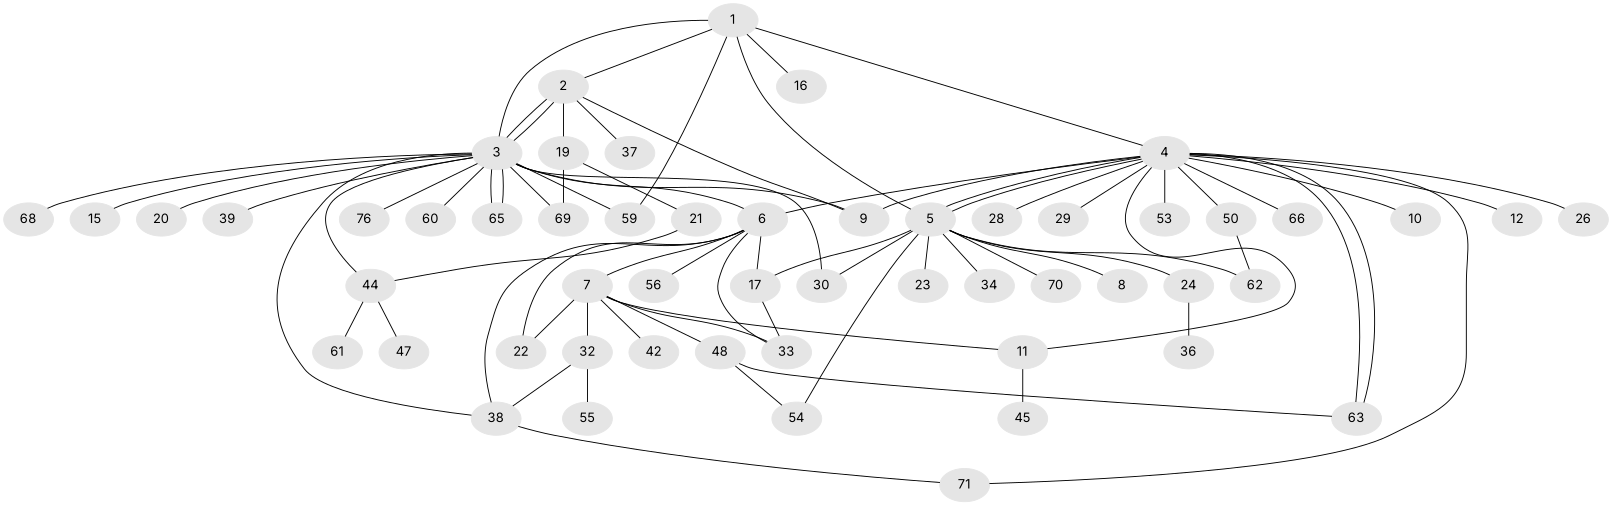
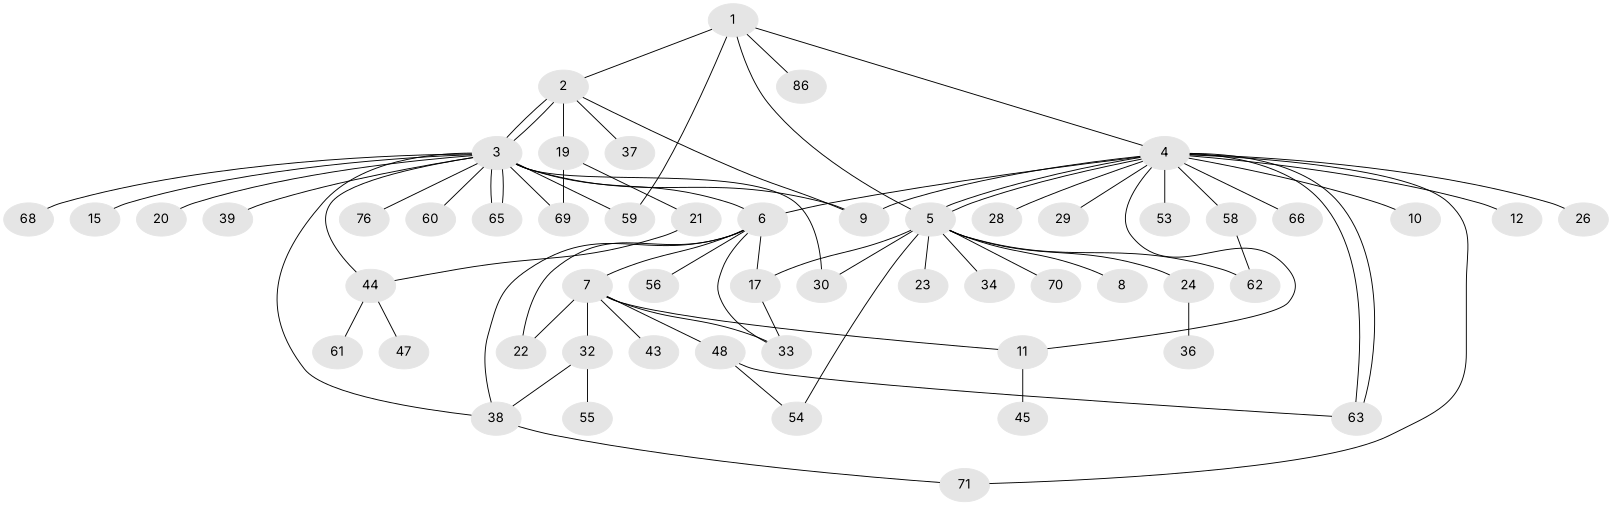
(579, 42) -> none
(801, 87) -> (801, 87)
(1231, 219) -> (1231, 219)
(654, 352) -> (654, 352)
